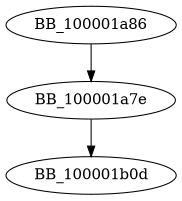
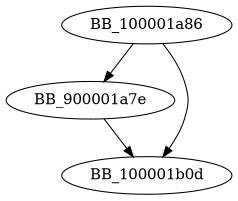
none -> (188, 95)
(91, 100) -> (90, 100)
